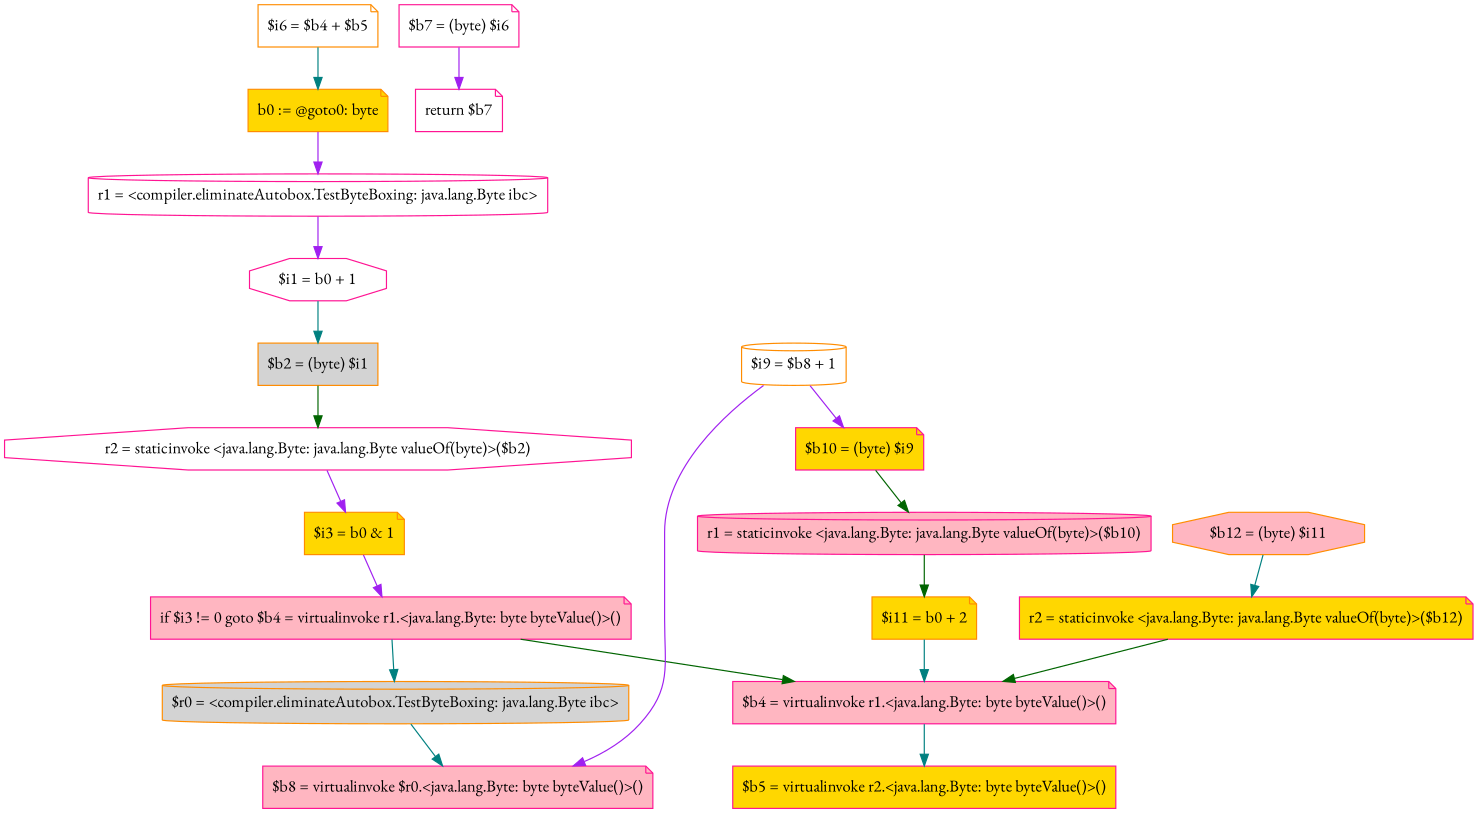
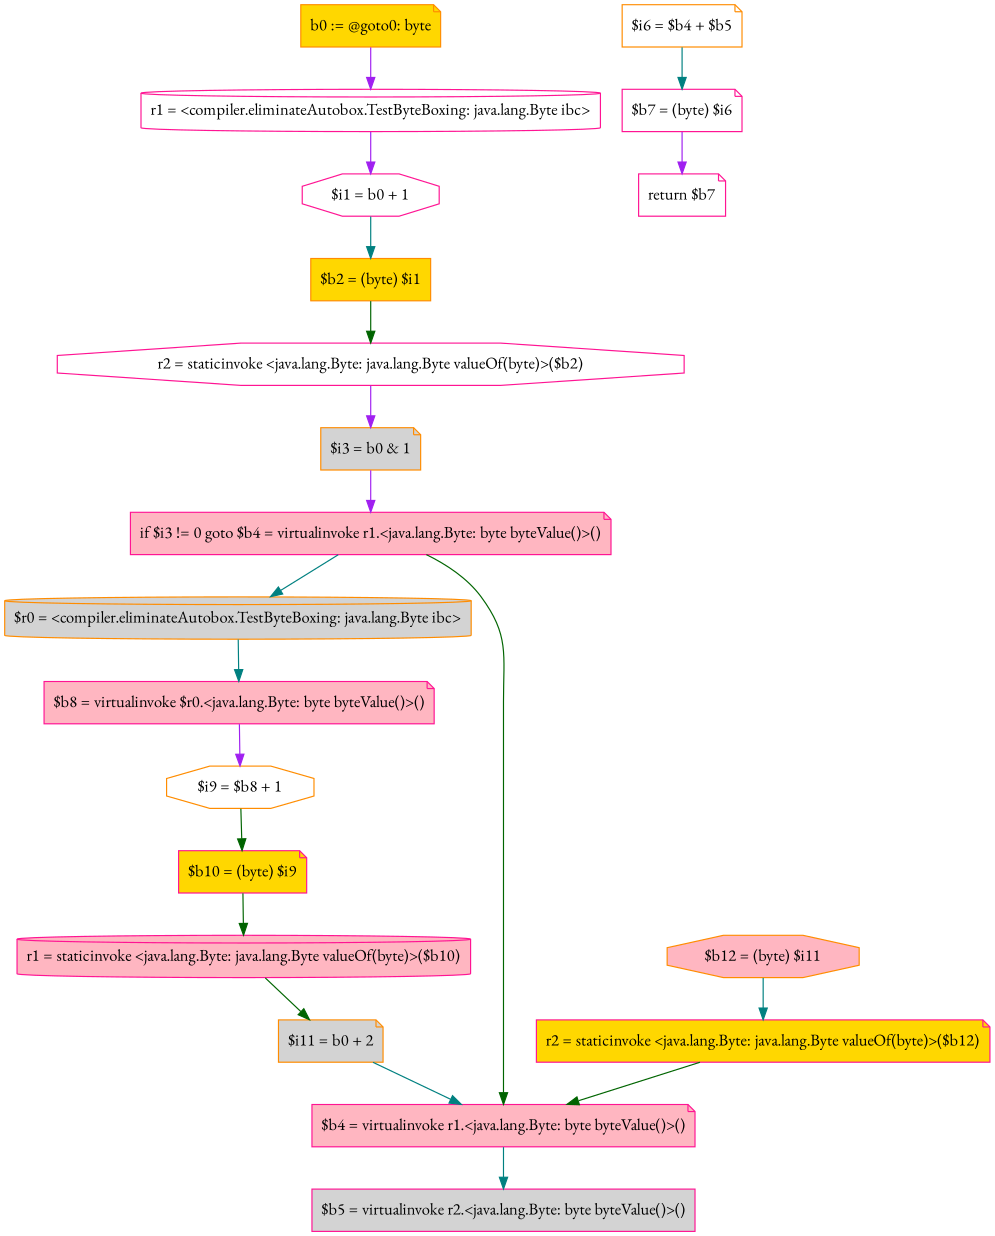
(318, 62) -> (682, 62)
(318, 364) -> (371, 280)
(794, 364) -> (240, 787)
(823, 402) -> (241, 824)
(354, 533) -> (371, 449)
(665, 574) -> (240, 739)
(924, 618) -> (331, 1041)
(924, 787) -> (503, 1210)
